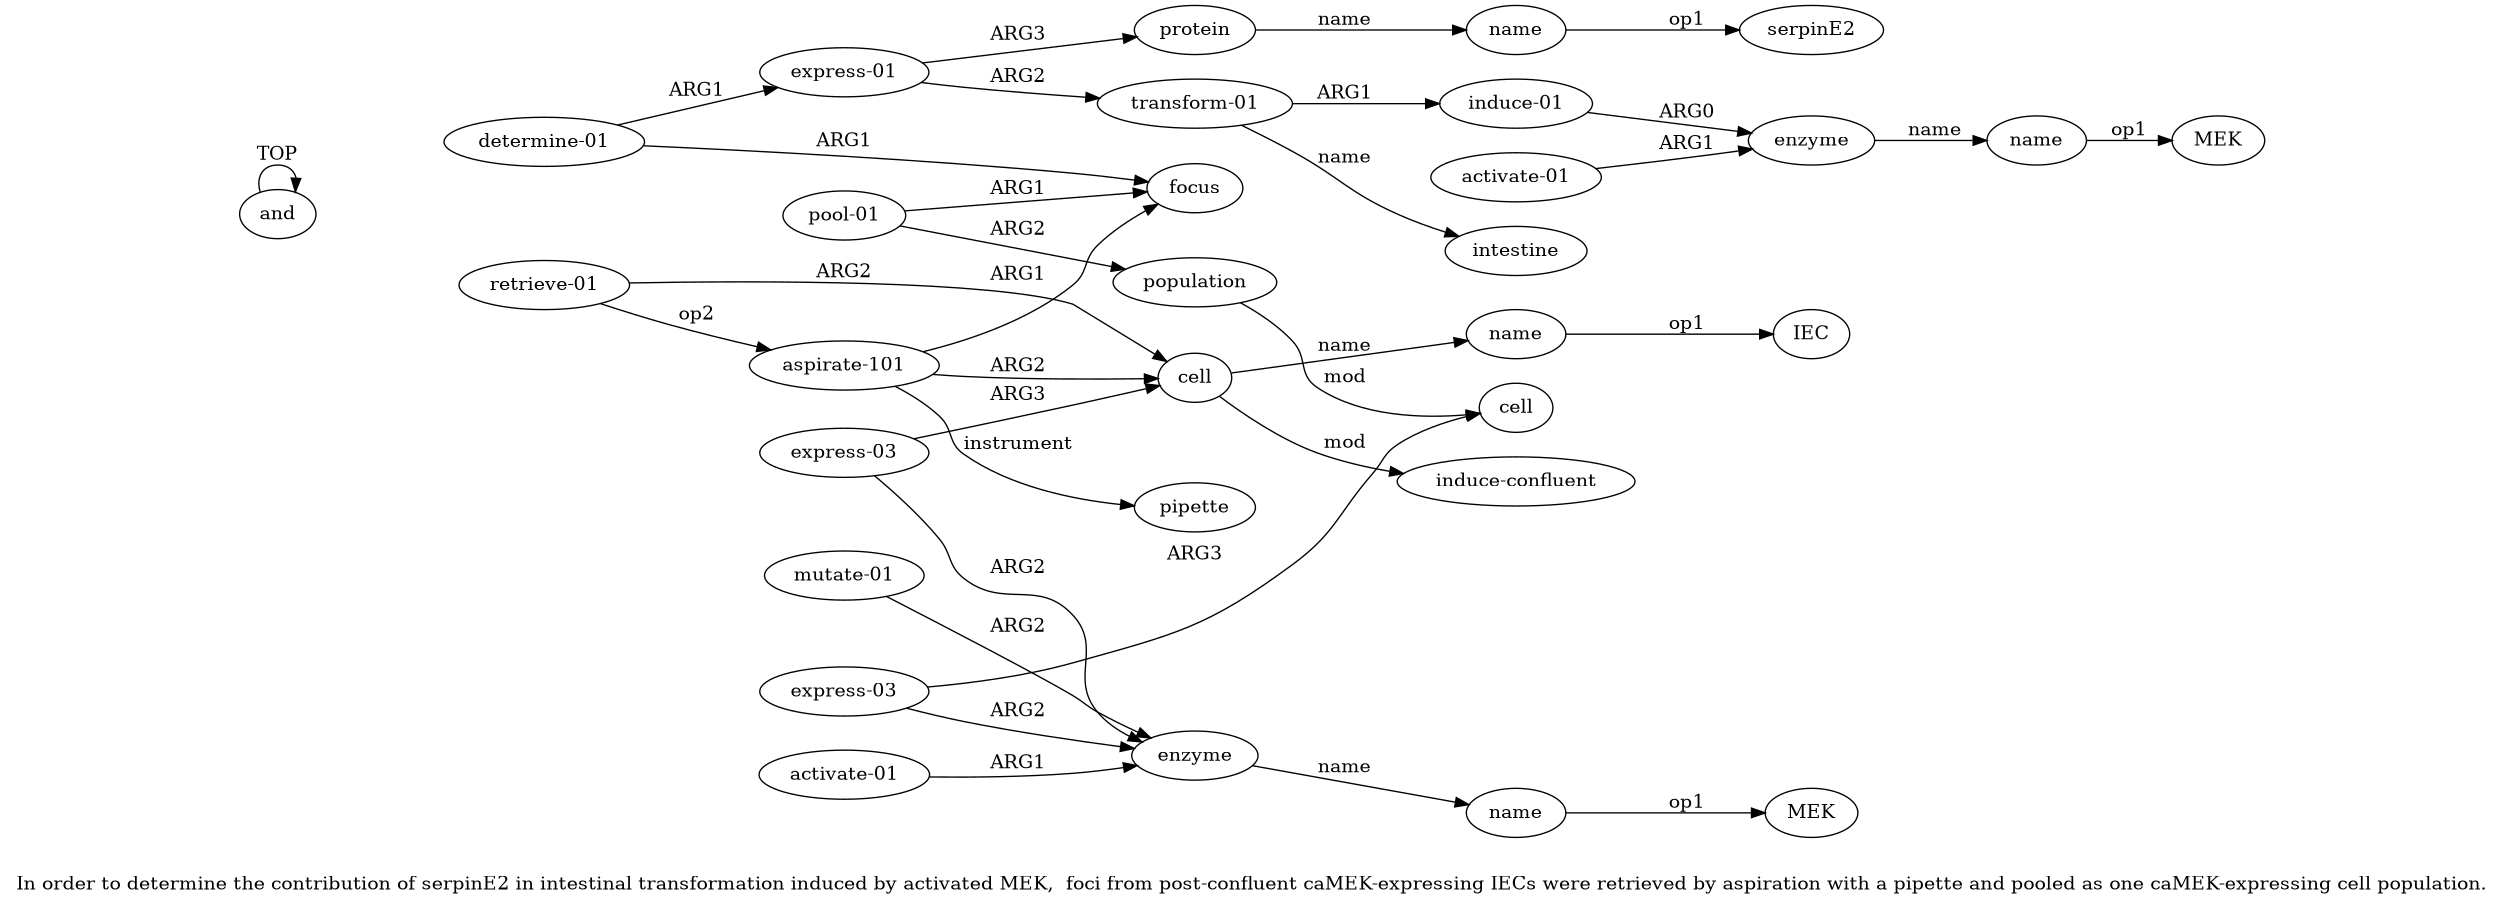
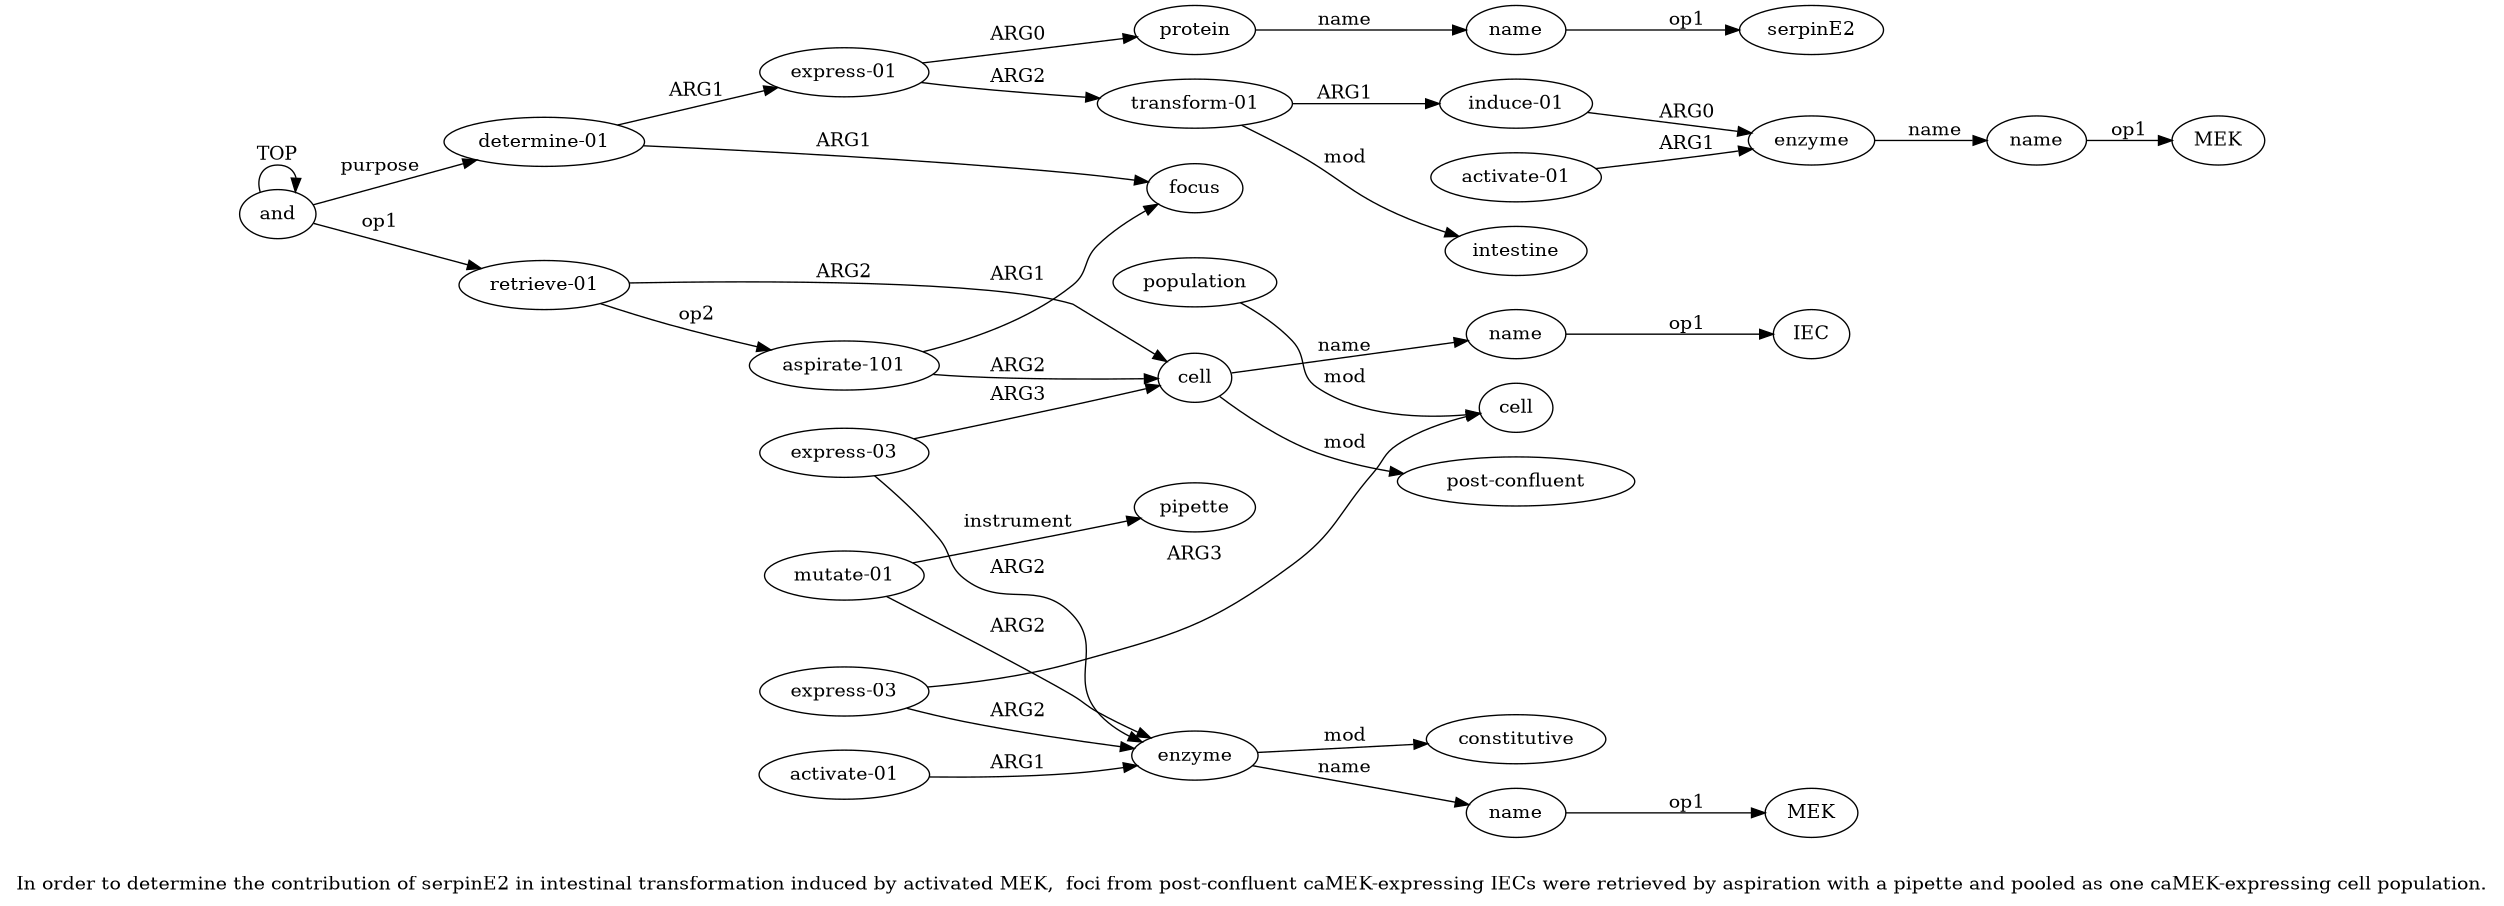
(1018, 35) -> (1018, 35)
(1345, 158) -> (1345, 158)
none -> (388, 184)
(844, 215) -> none
none -> (391, 244)
(993, 471) -> (1020, 542)
(1516, 481) -> (1516, 481)
none -> (1516, 739)
